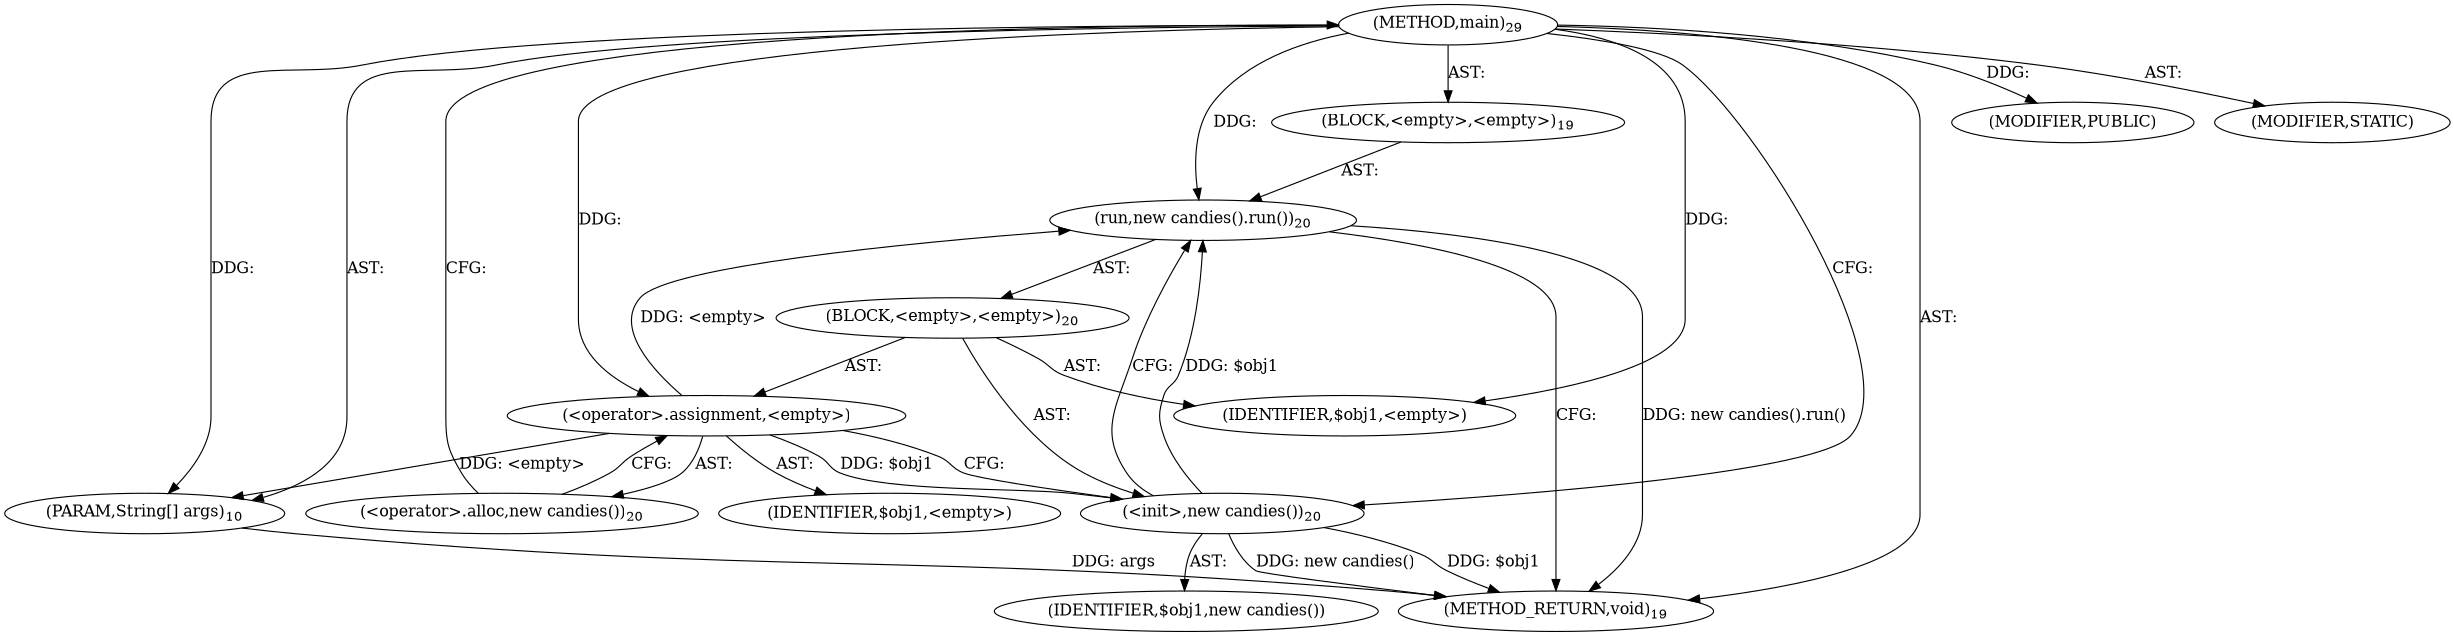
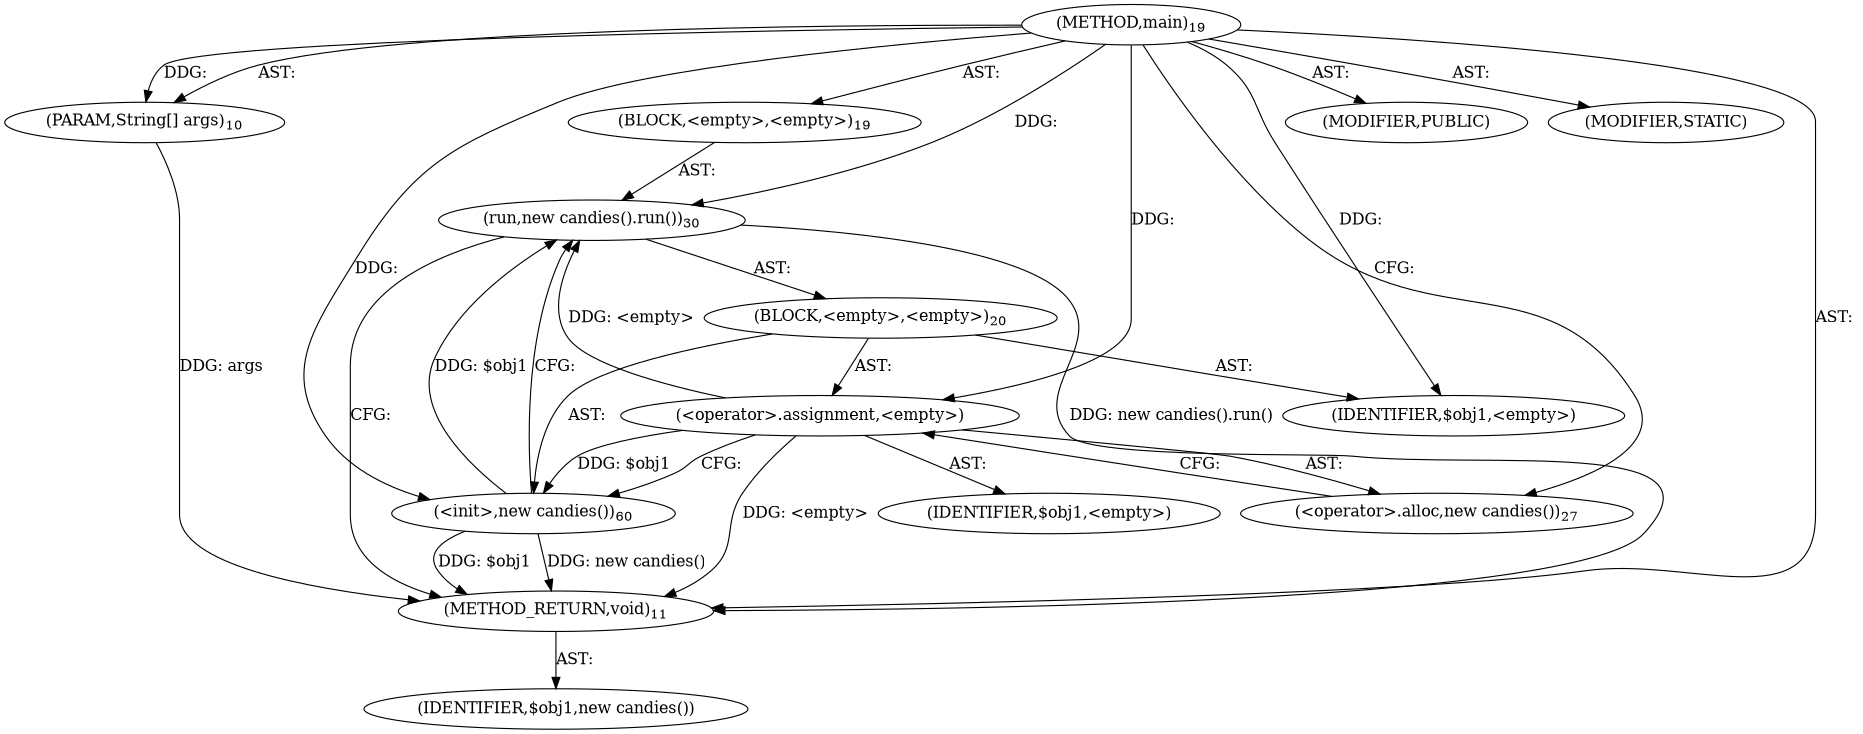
(1514, 23) -> (1198, 23)
(624, 57) -> (1434, 294)
(2010, 74) -> (1334, 74)
(1303, 219) -> (692, 219)
(1855, 269) -> (379, 269)
(426, 465) -> (733, 515)
(635, 512) -> (1570, 512)
(1313, 512) -> (624, 512)
(1189, 555) -> (556, 654)
(1659, 610) -> (659, 610)
